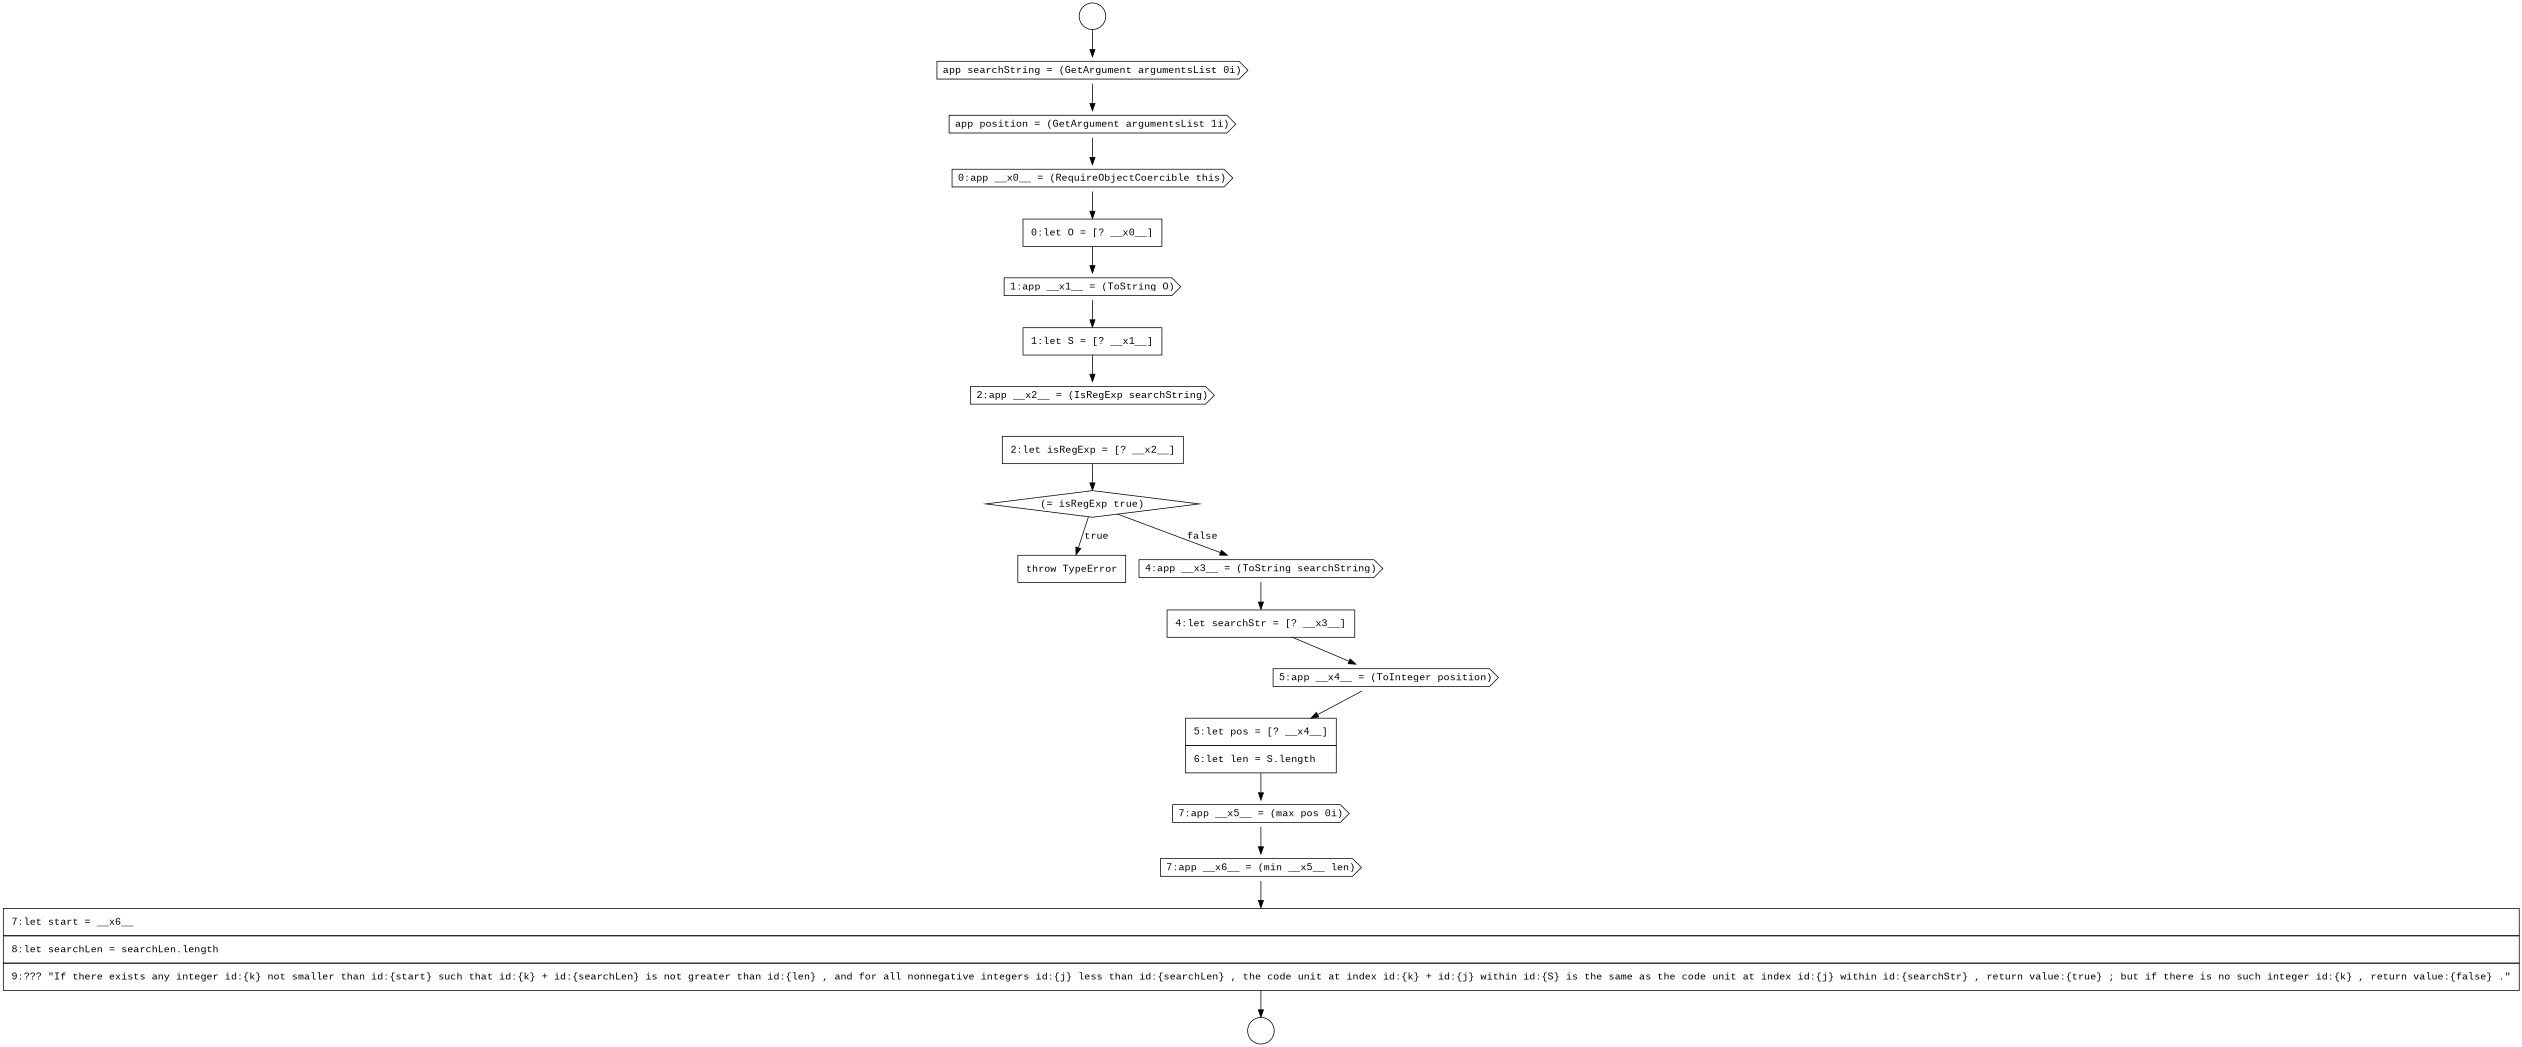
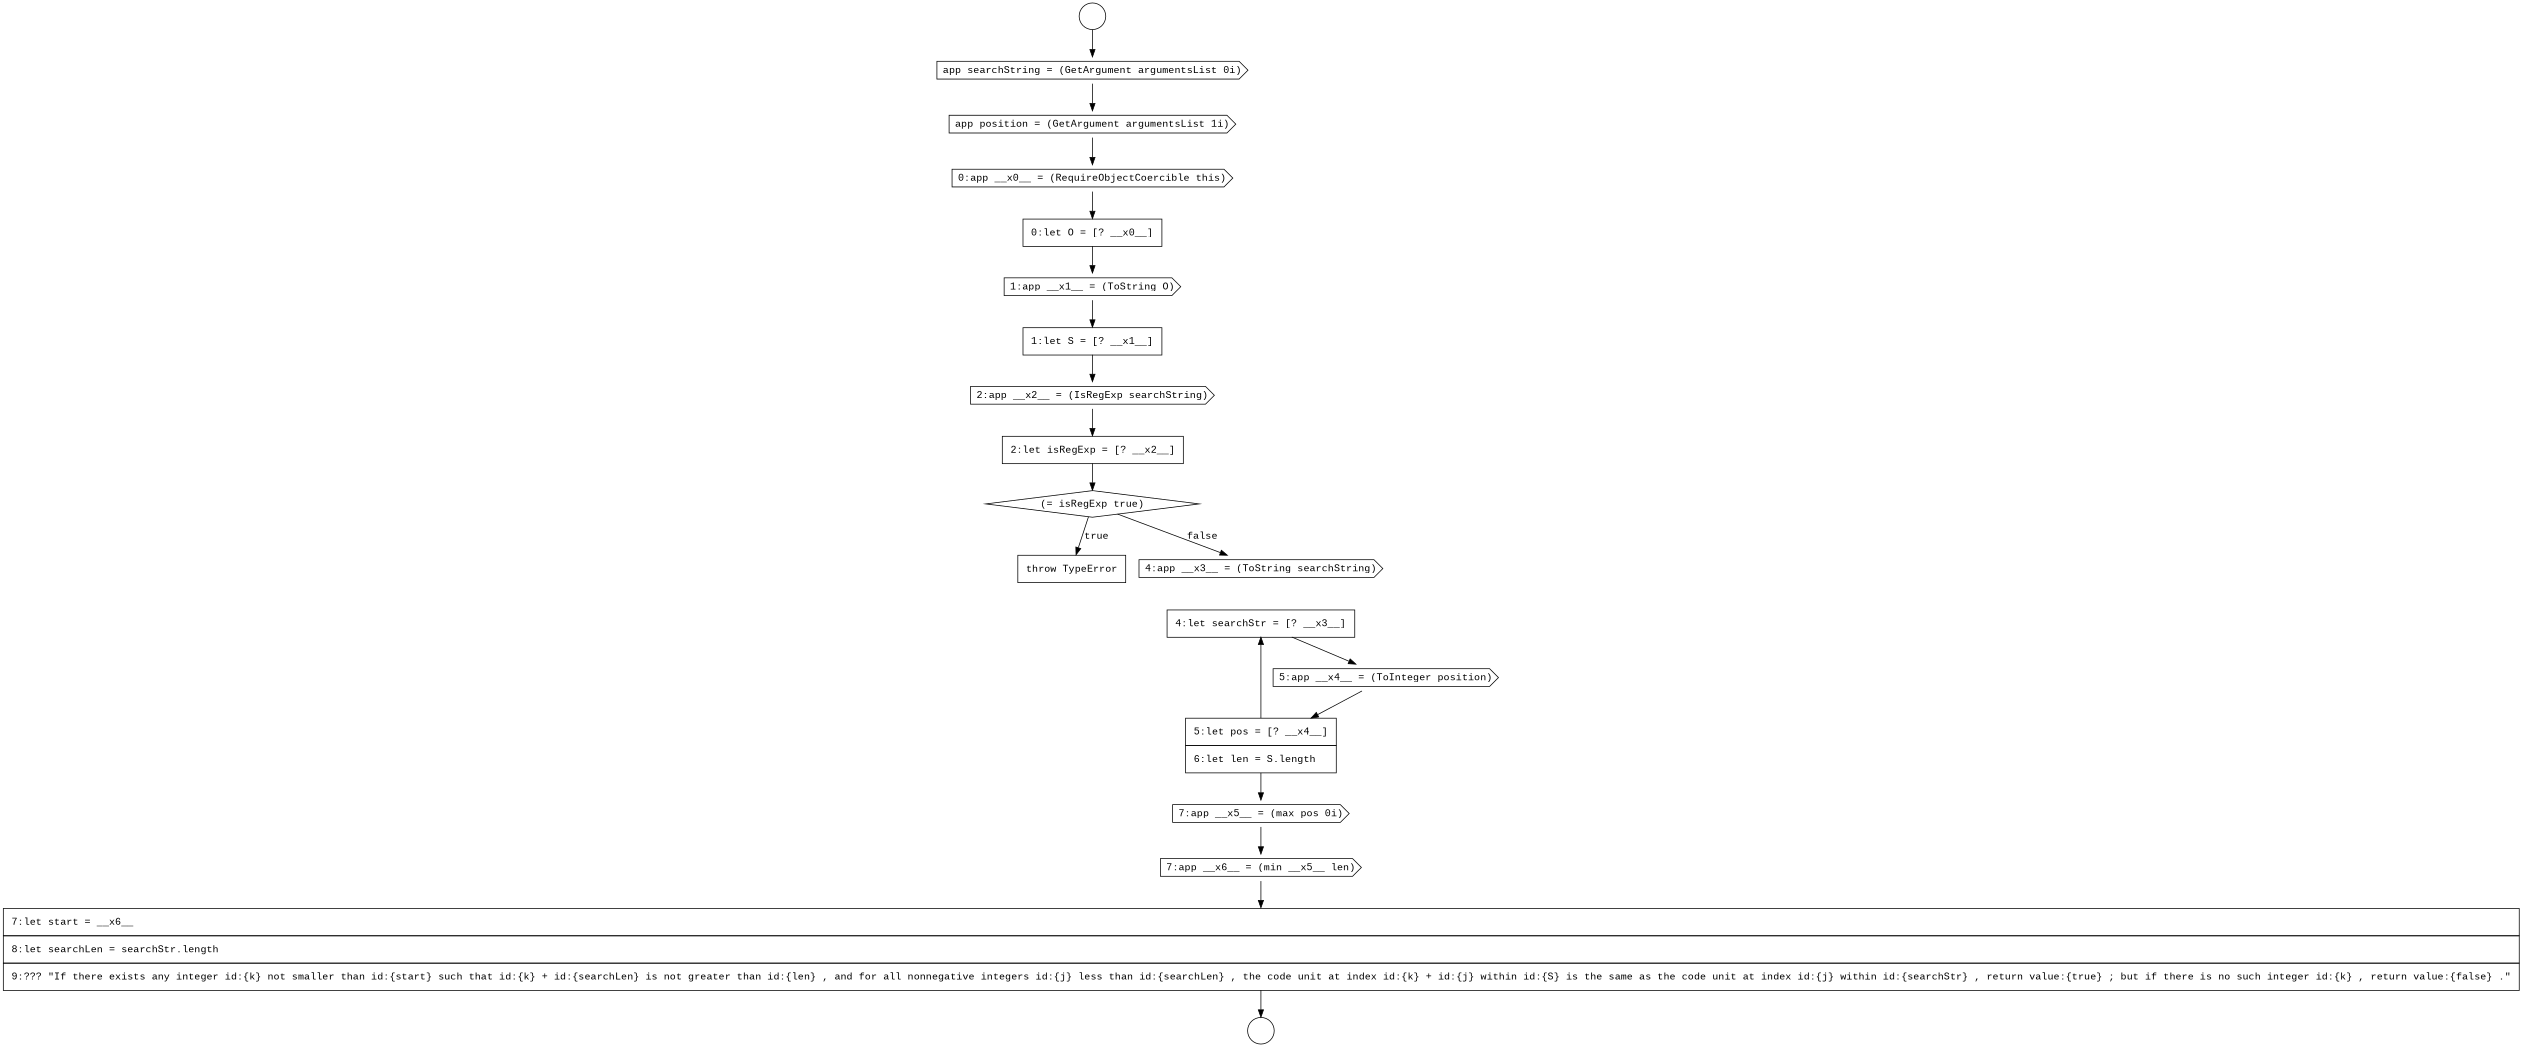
none -> (1092, 419)
(1261, 592) -> (1261, 681)
(115, 949) -> (115, 949)
